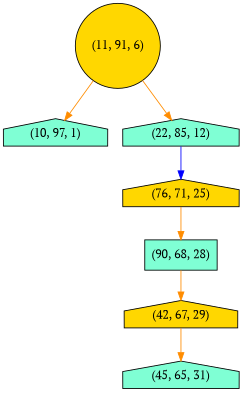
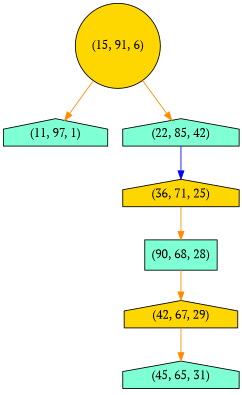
(118, 46) -> (118, 46)
(56, 134) -> (56, 134)
(181, 134) -> (181, 134)
(181, 194) -> (181, 194)
